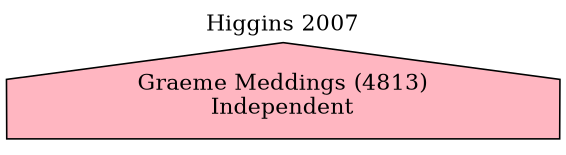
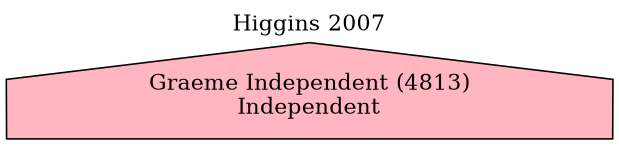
(283, 96) -> (310, 96)
